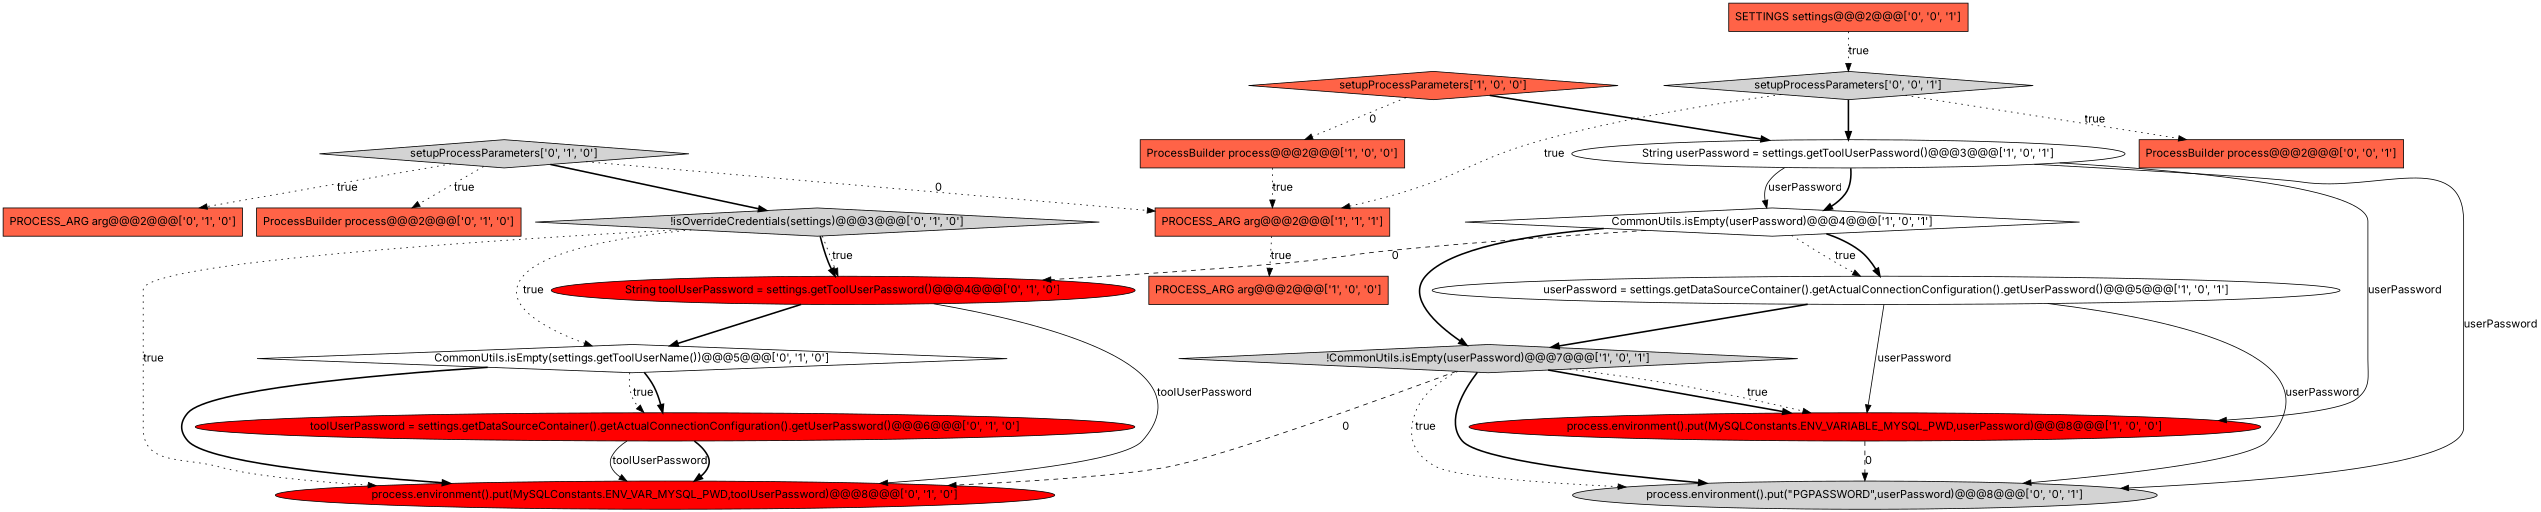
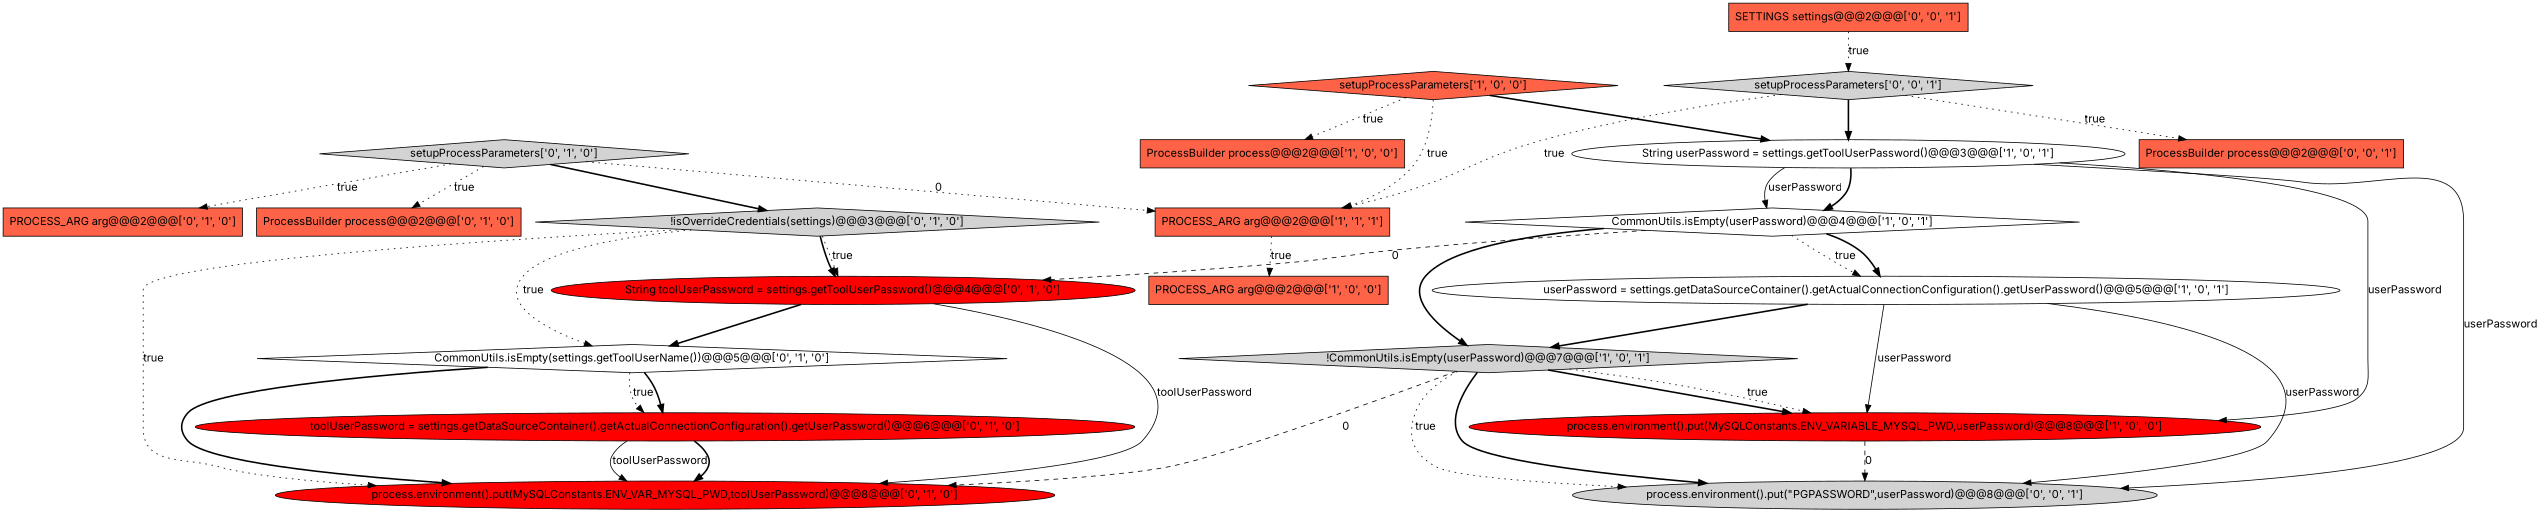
(1373, 120) -> (1373, 120)
(1272, 184) -> (1412, 167)
